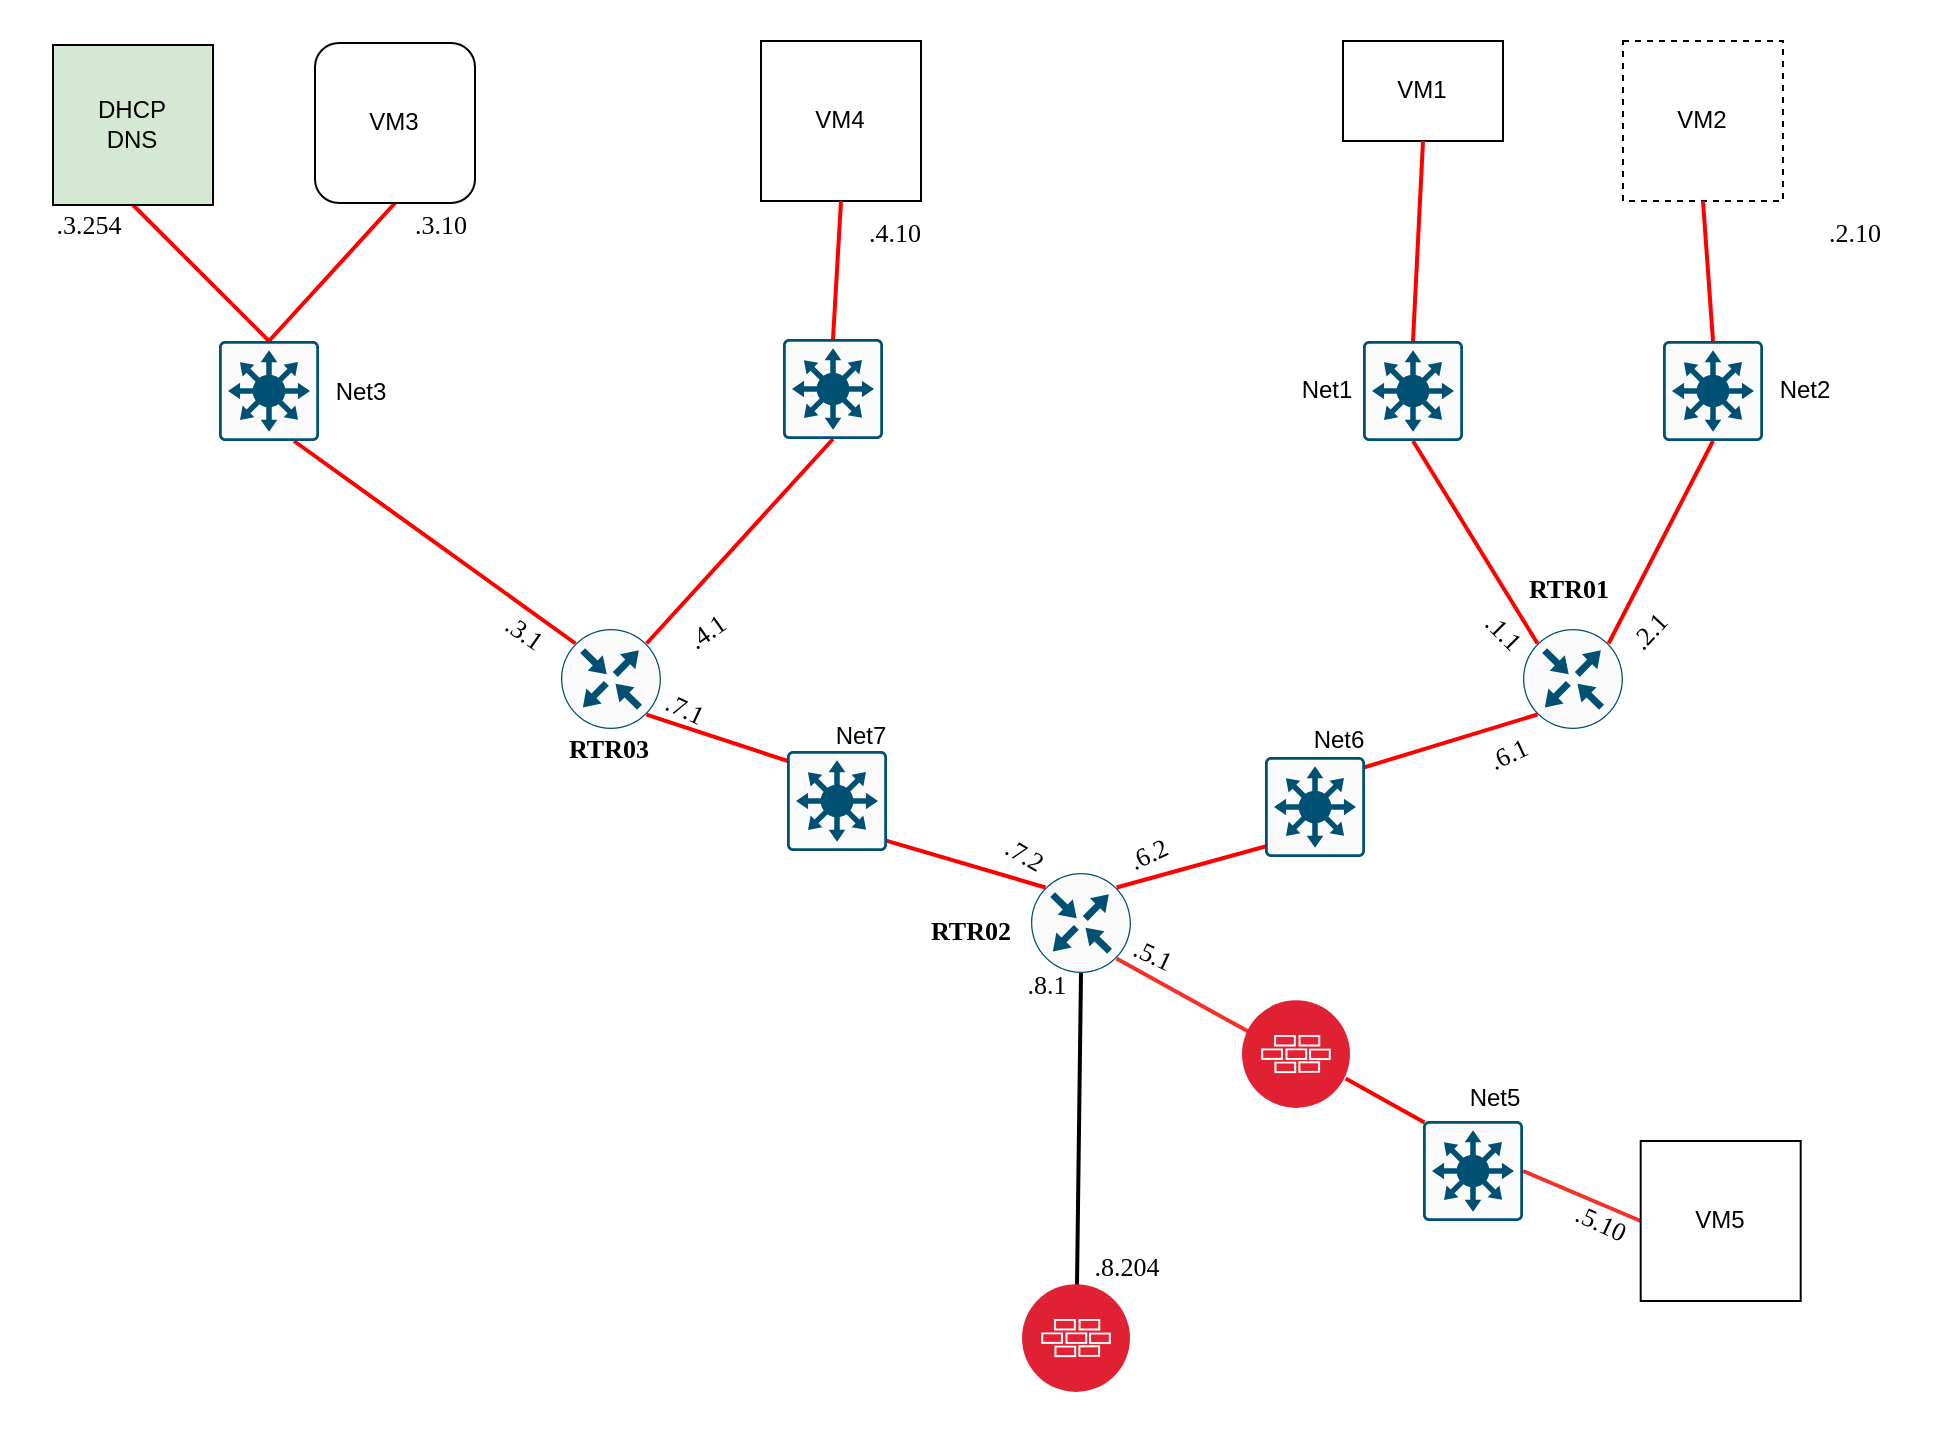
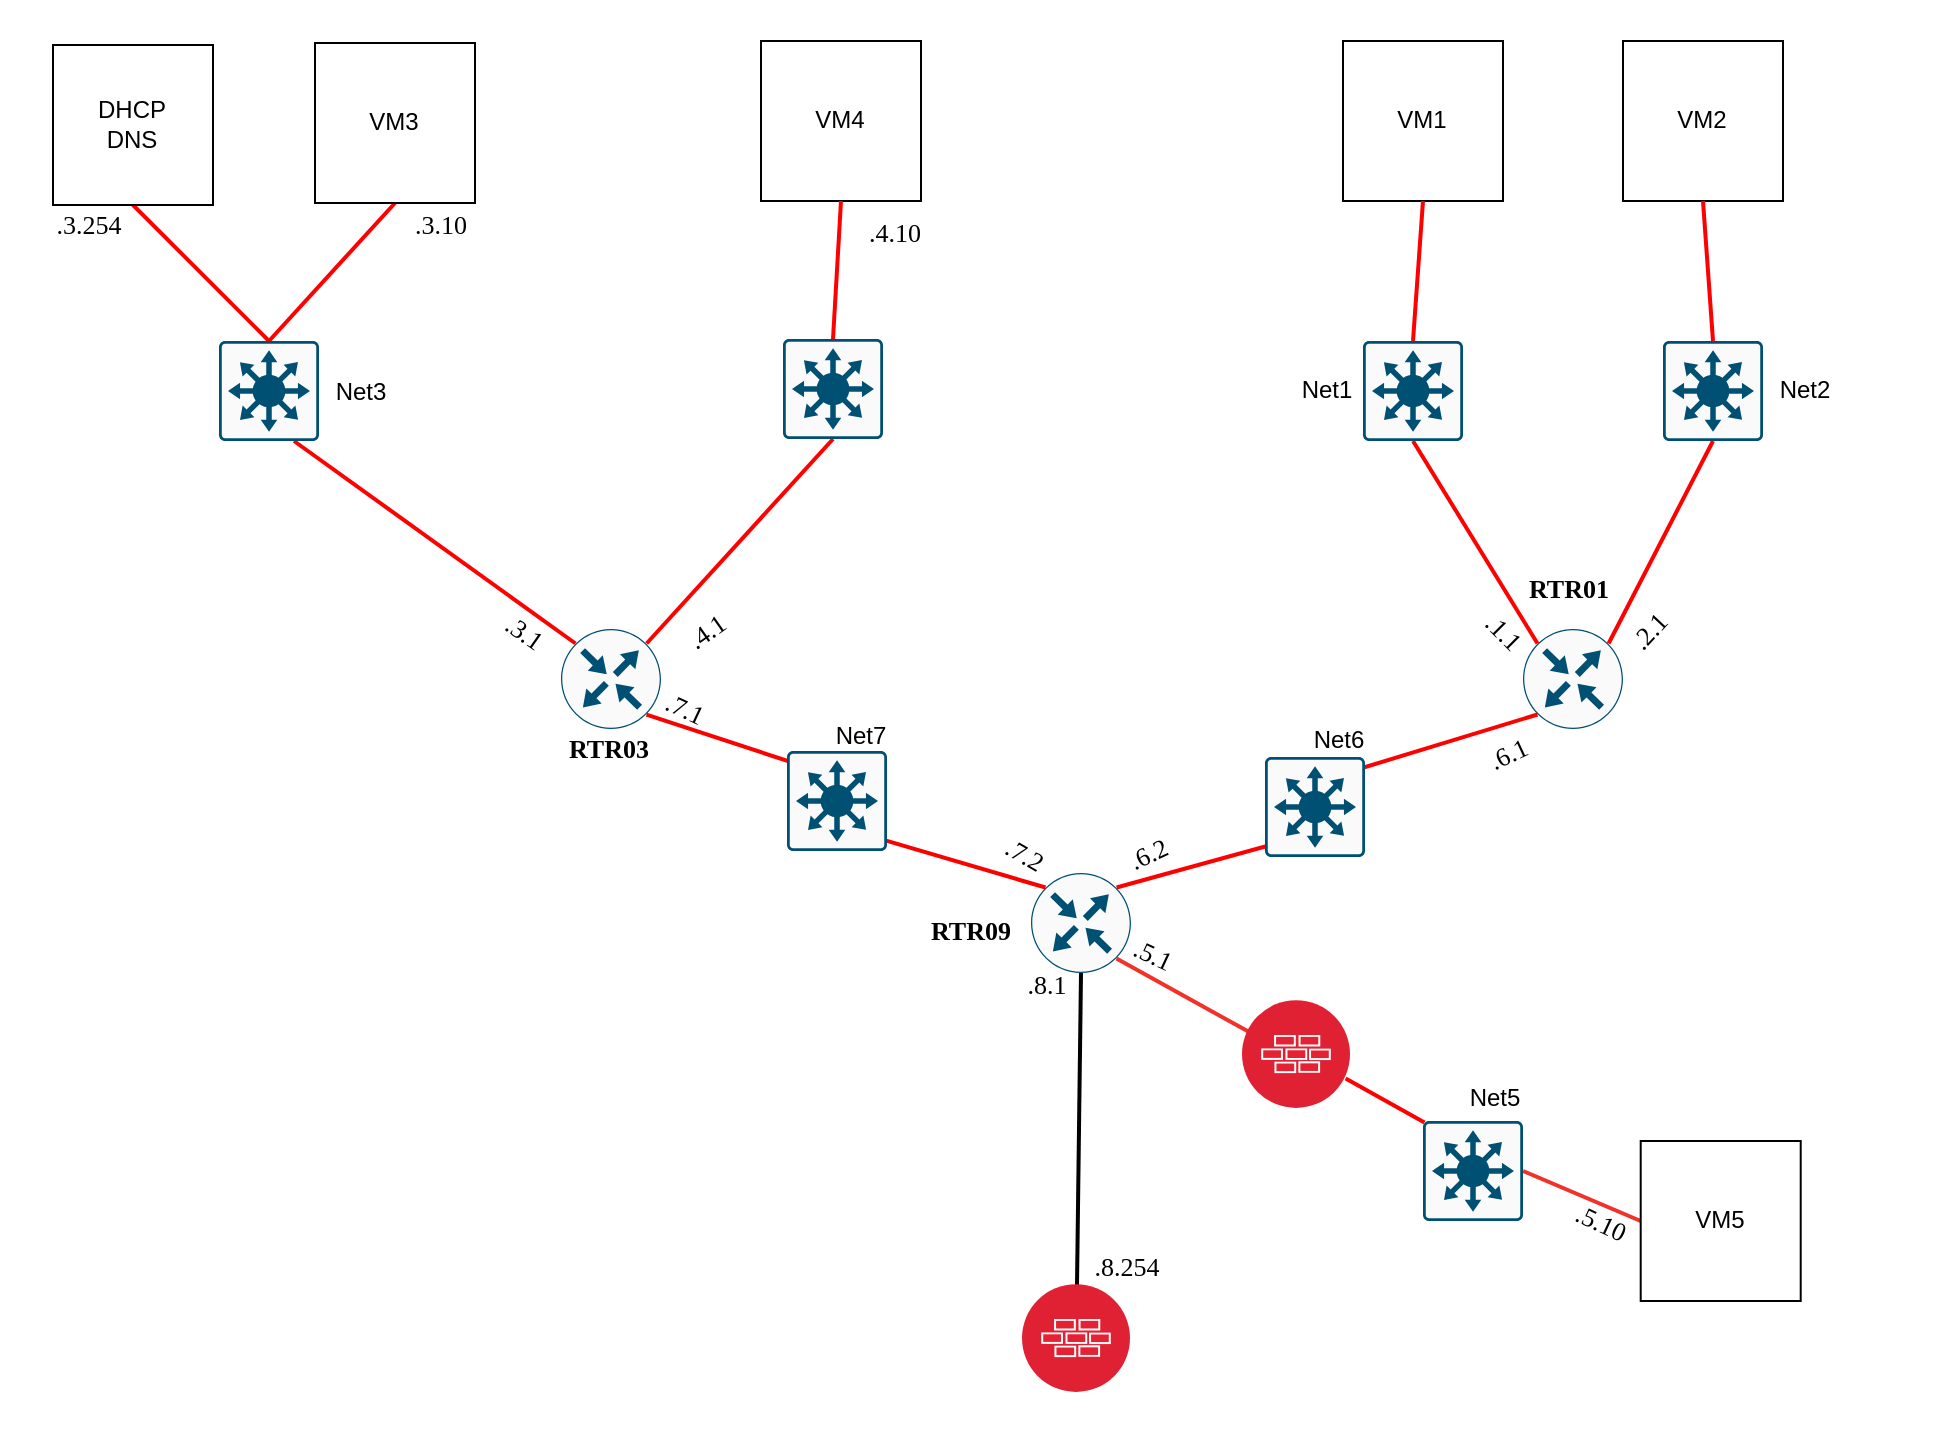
(1423, 91) -> (1423, 121)
(1703, 121) -> (1703, 121)
(395, 123) -> (395, 123)
(133, 125) -> (133, 125)
(1855, 230) -> none
(972, 931) -> (972, 931)
(1128, 1265) -> (1128, 1265)
